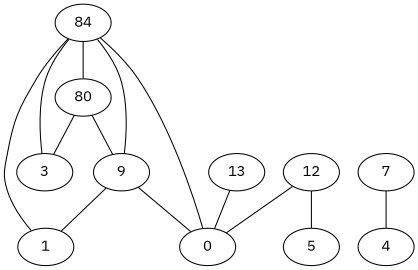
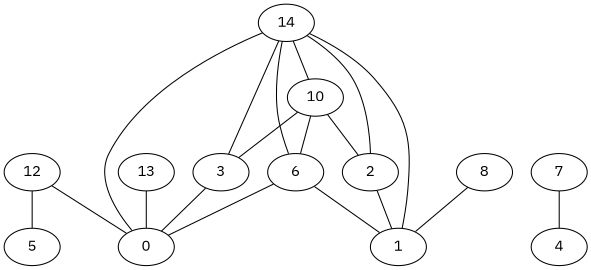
(83, 23) -> (286, 23)
(83, 98) -> (315, 98)
(122, 172) -> (296, 172)
none -> (370, 172)
none -> (485, 172)
none -> (184, 210)
